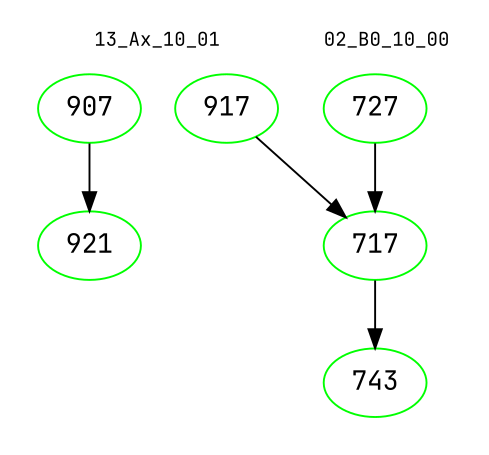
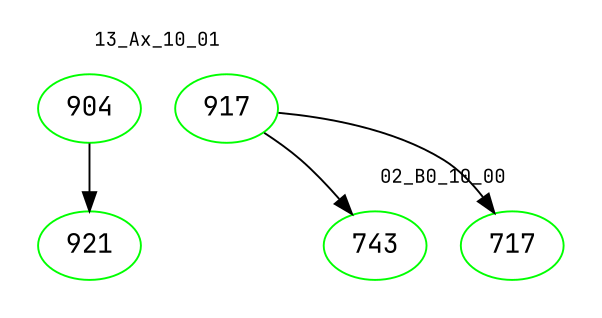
(89, 109) -> (89, 109)
(375, 109) -> none
(375, 305) -> (321, 179)
